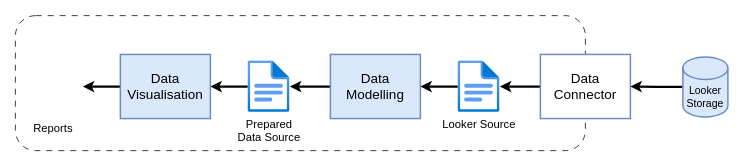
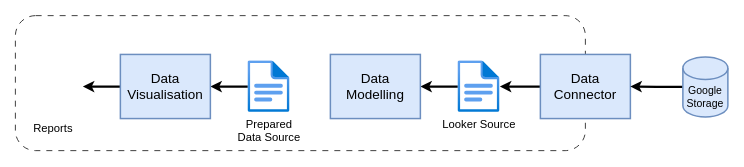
(314, 86) -> none
(585, 86) -> (585, 86)
(705, 96) -> (705, 96)
